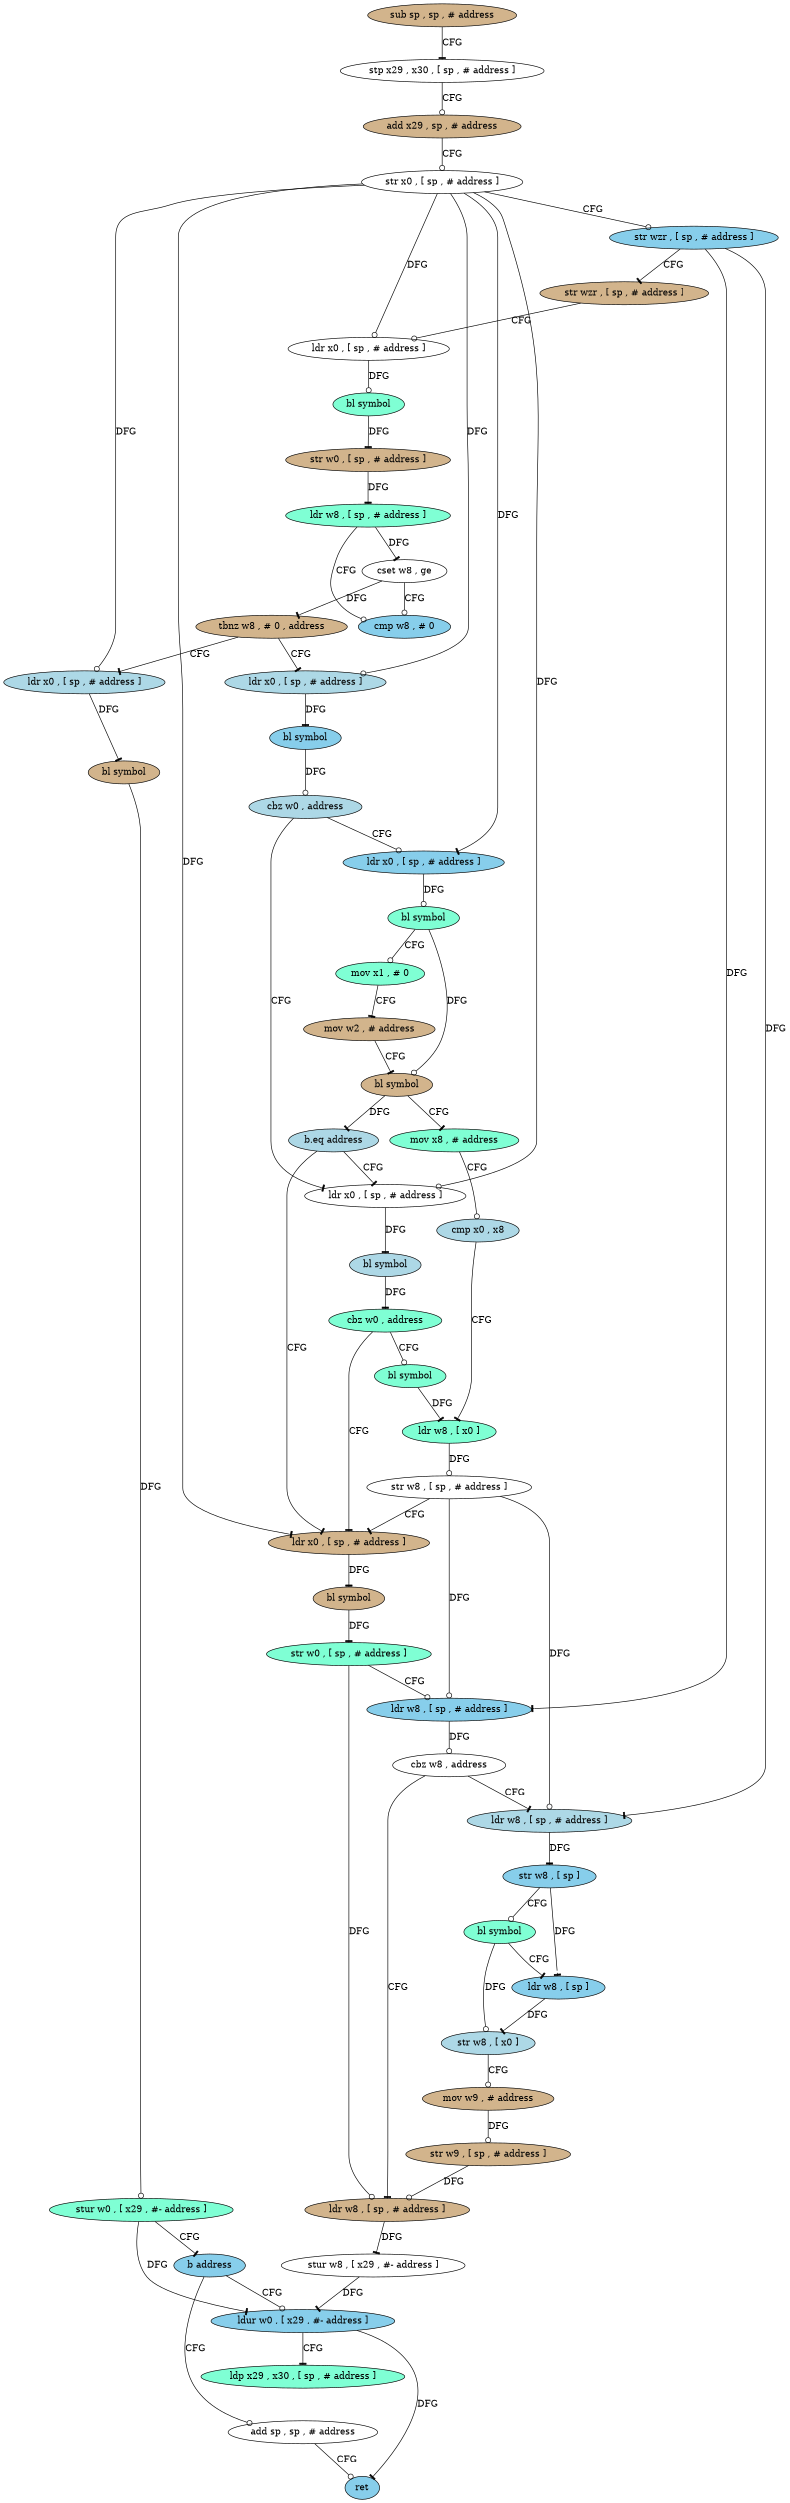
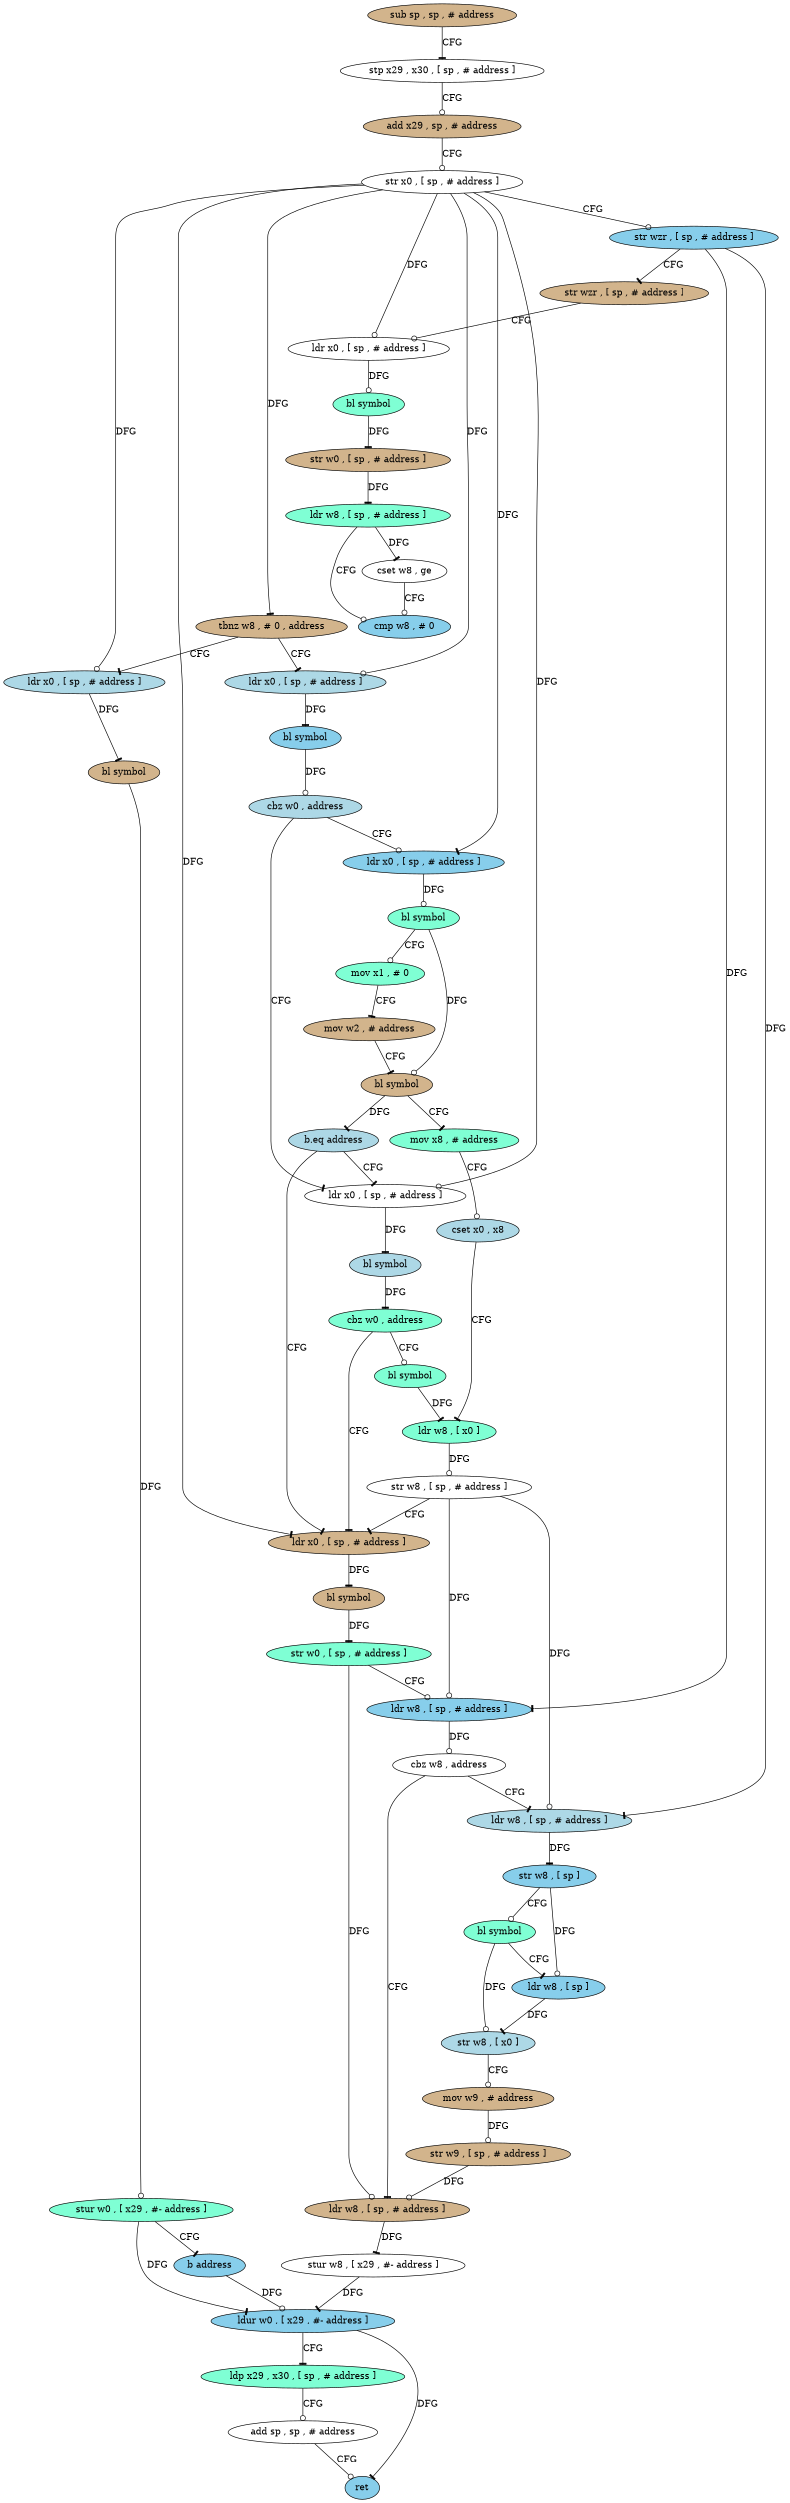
(341, 598) -> (268, 360)
(478, 1230) -> (478, 1230)
(554, 1929) -> (554, 1929)
(272, 2293) -> (272, 2293)
(186, 2363) -> (303, 2402)
